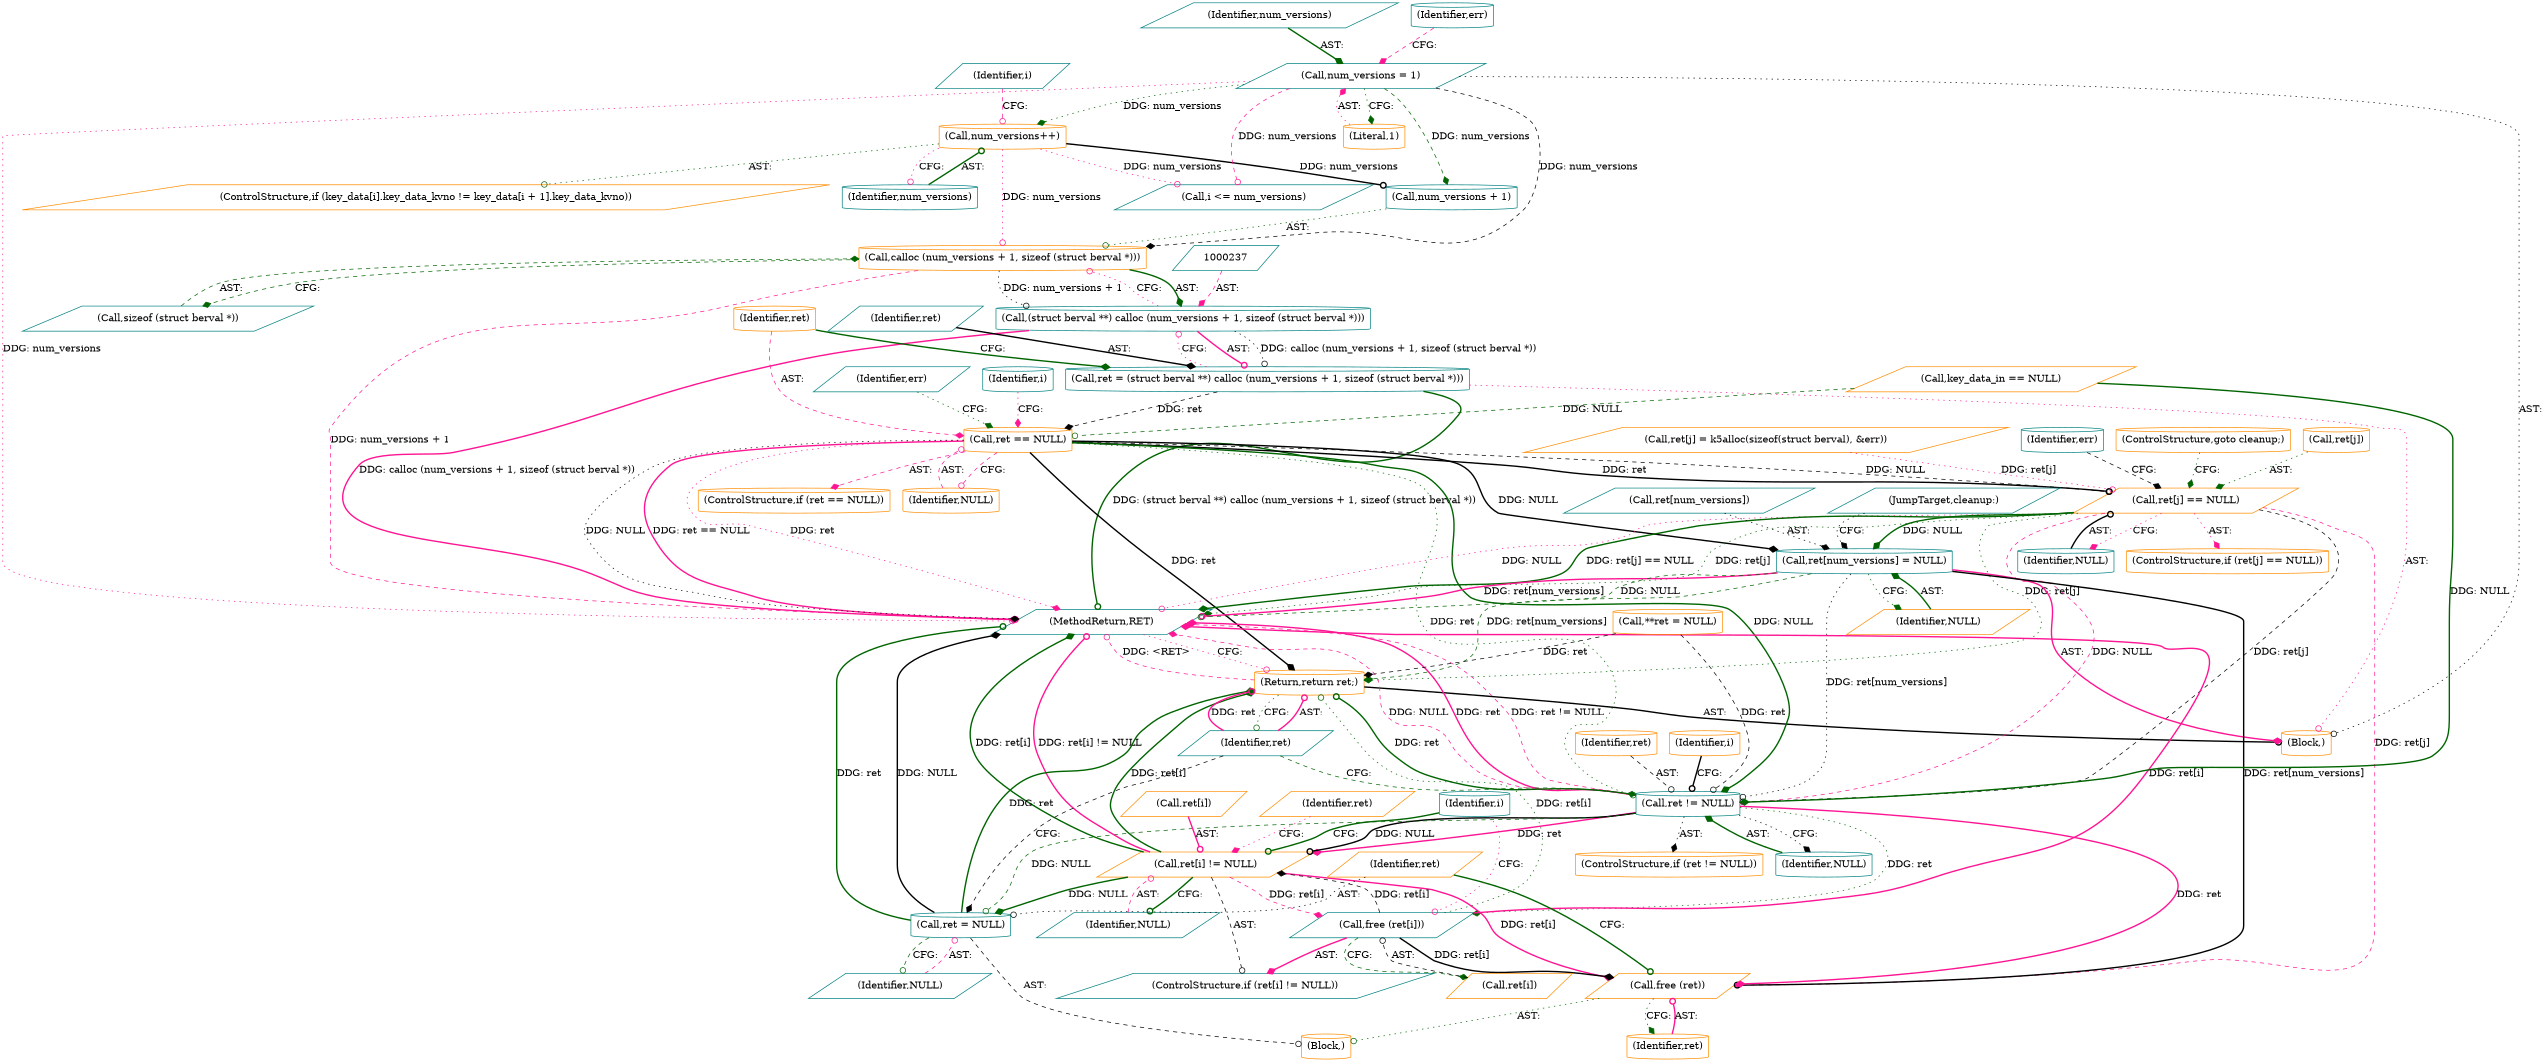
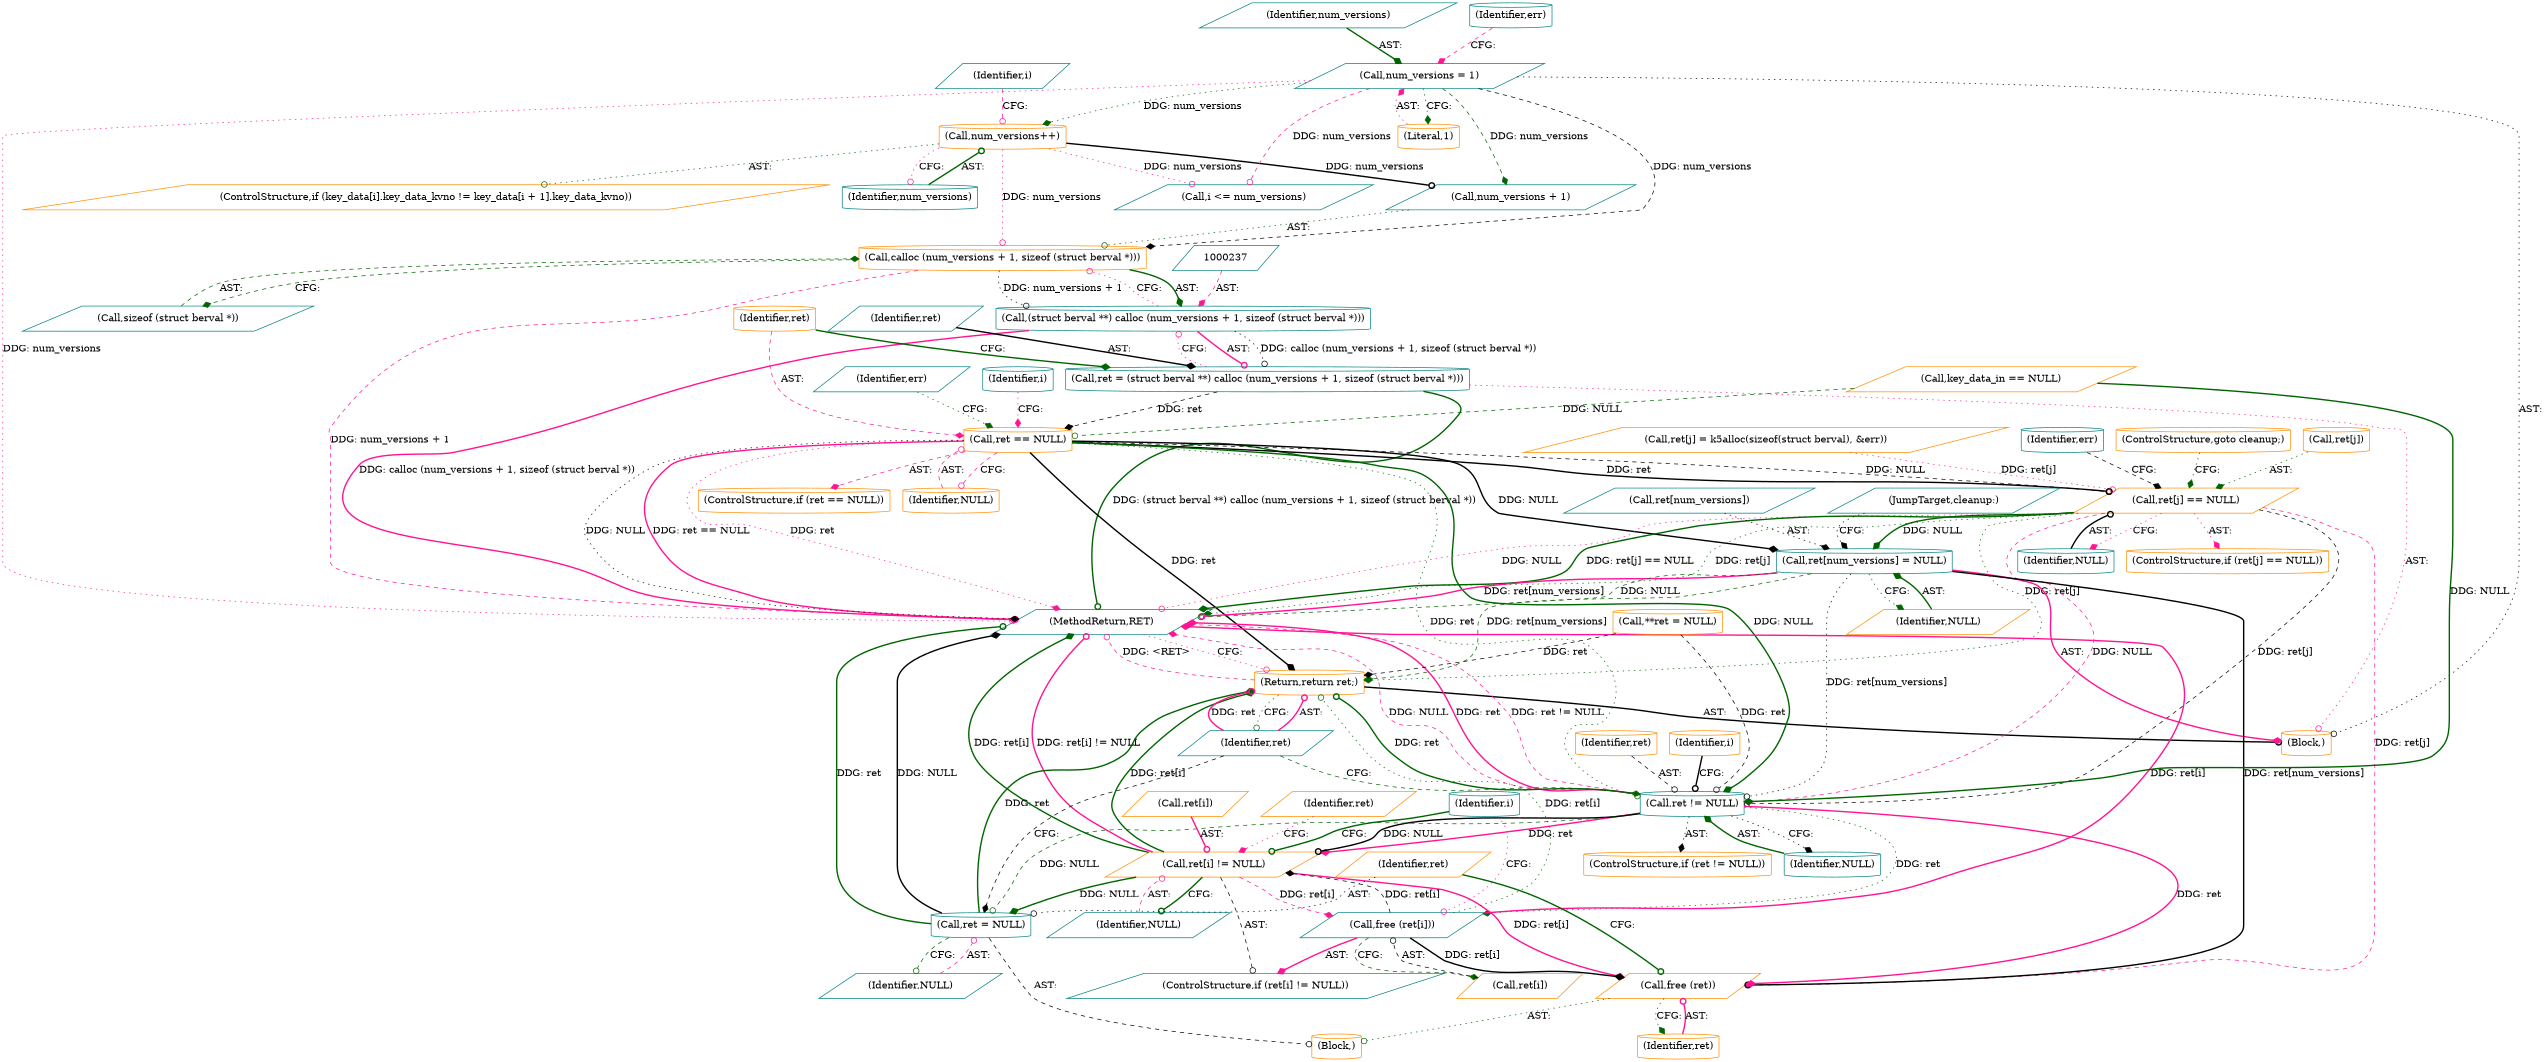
(1452, 197) -> (1511, 197)
